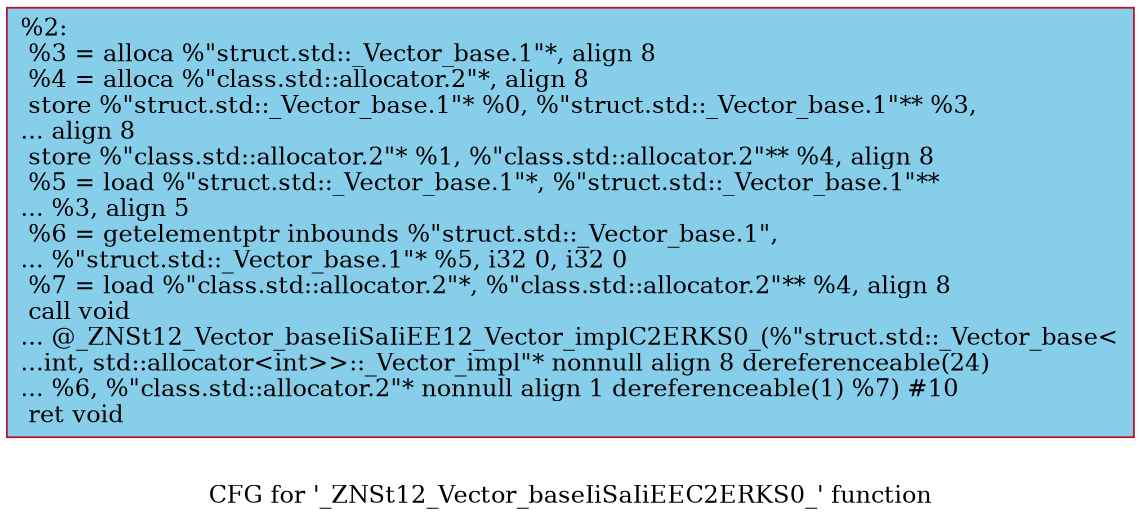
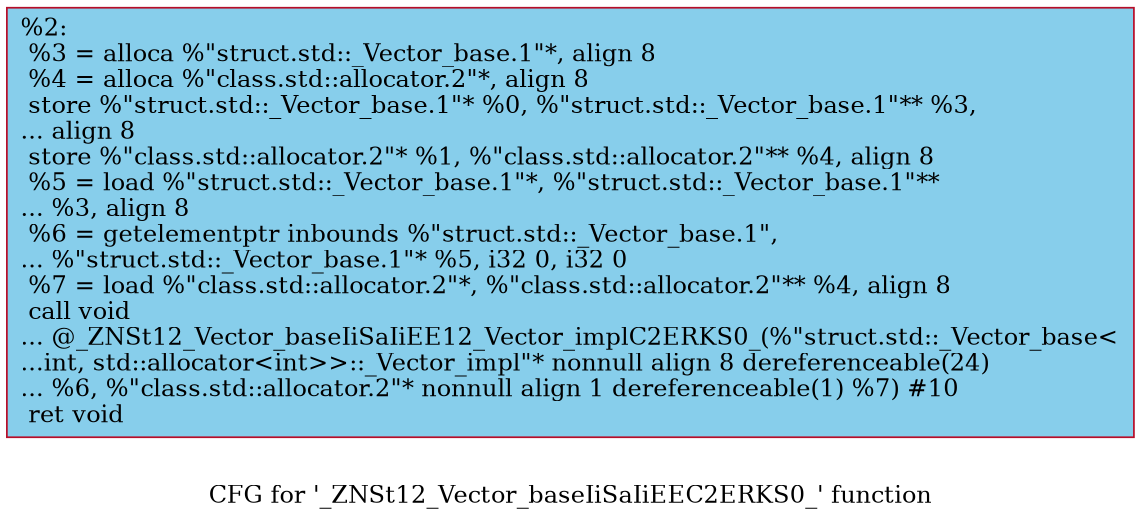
(106, 209) -> (106, 209)
